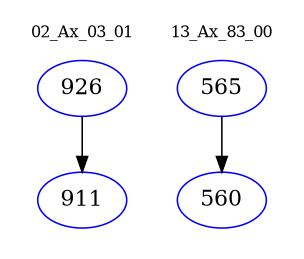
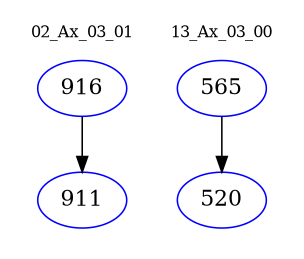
(222, 33) -> (222, 33)
(82, 88) -> (82, 88)
(222, 200) -> (222, 200)
